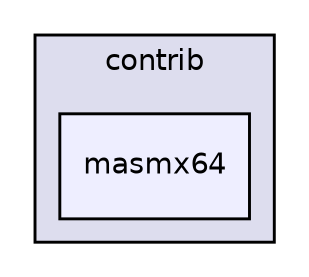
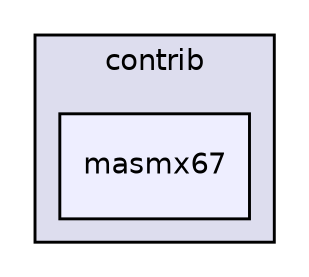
(155, 166) -> (155, 166)
